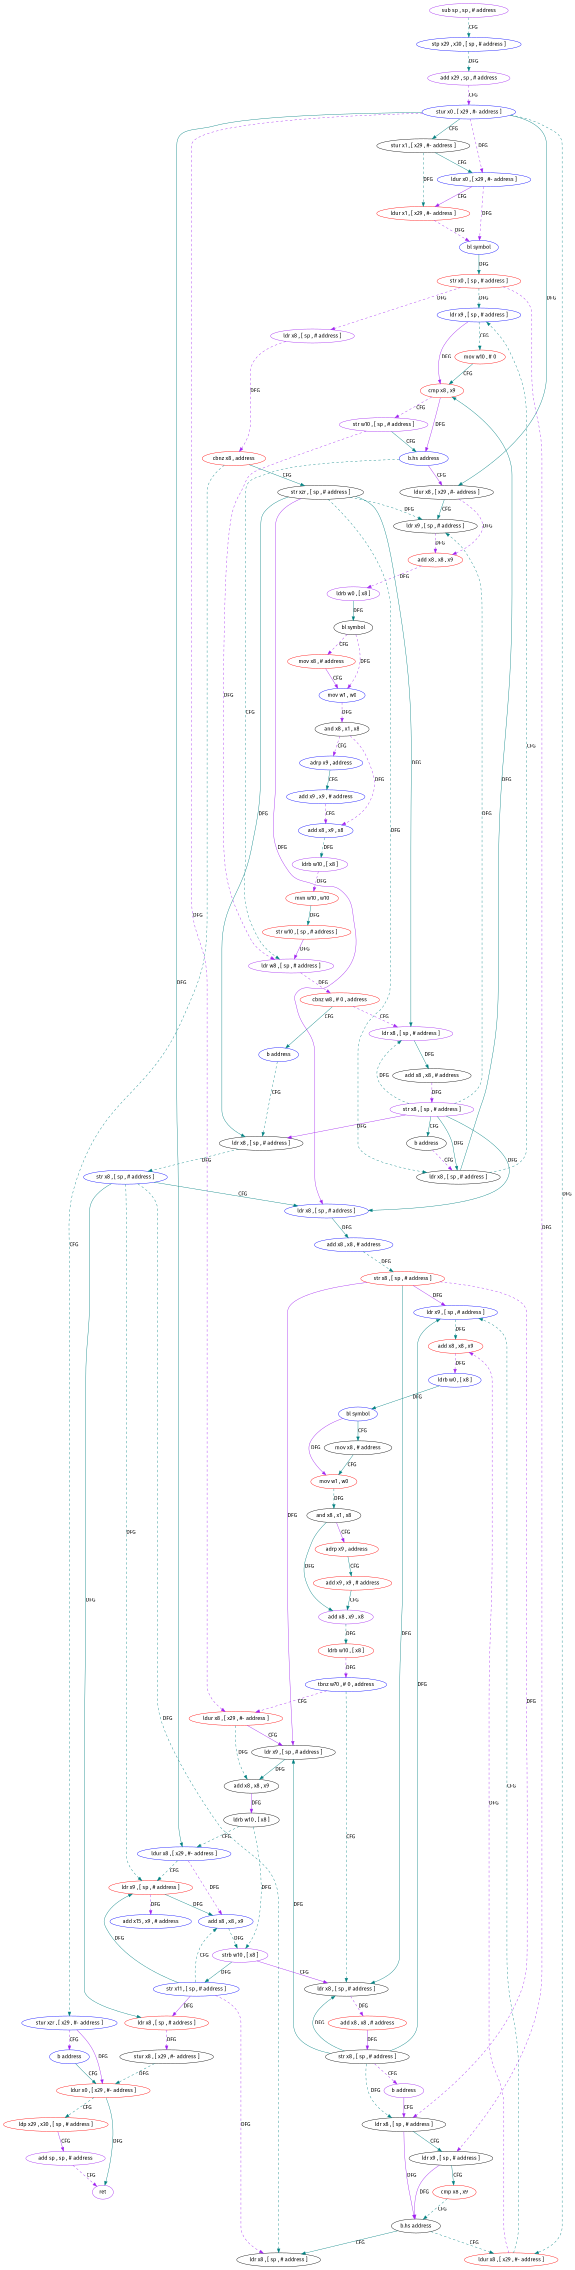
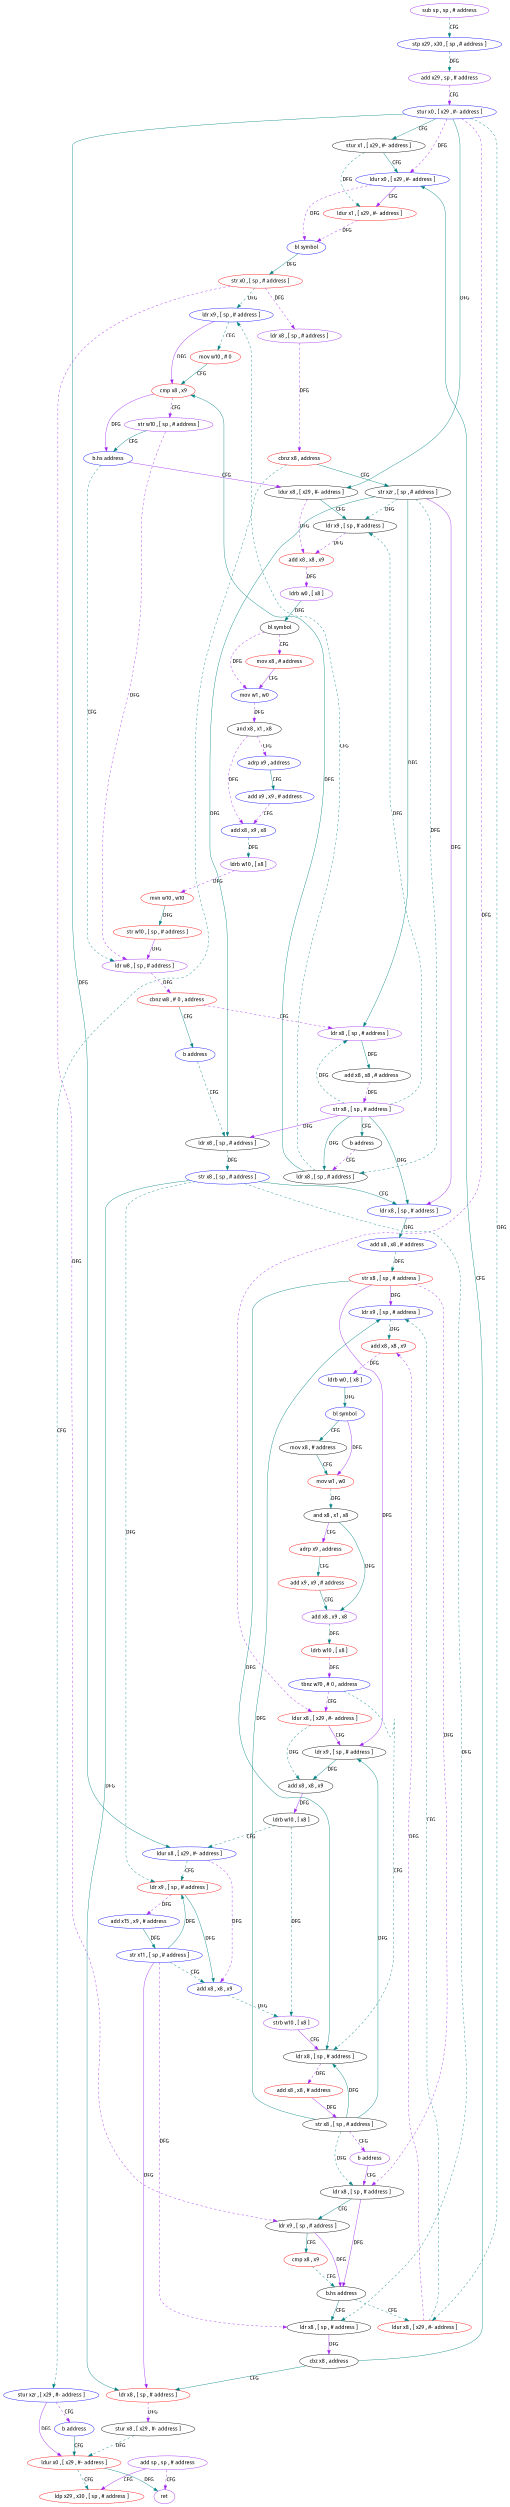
(220, 1971) -> (148, 1937)
(60, 2140) -> (124, 2476)
none -> (329, 2361)
